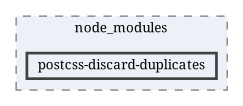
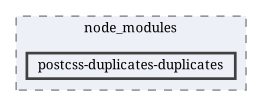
(122, 66) -> (131, 66)
